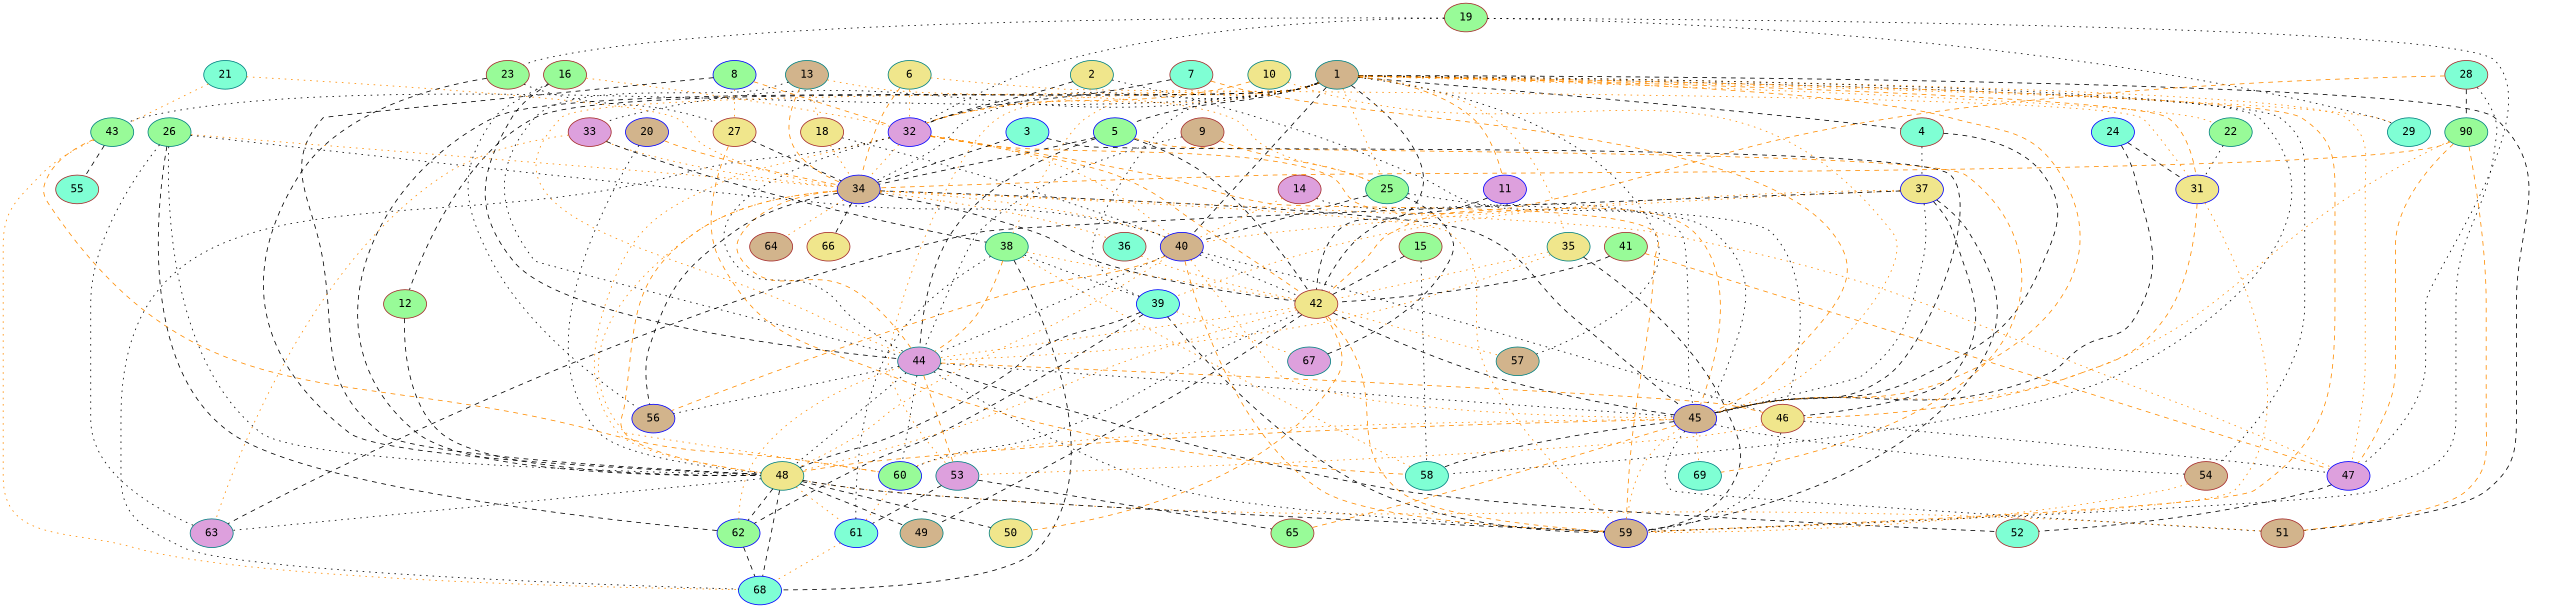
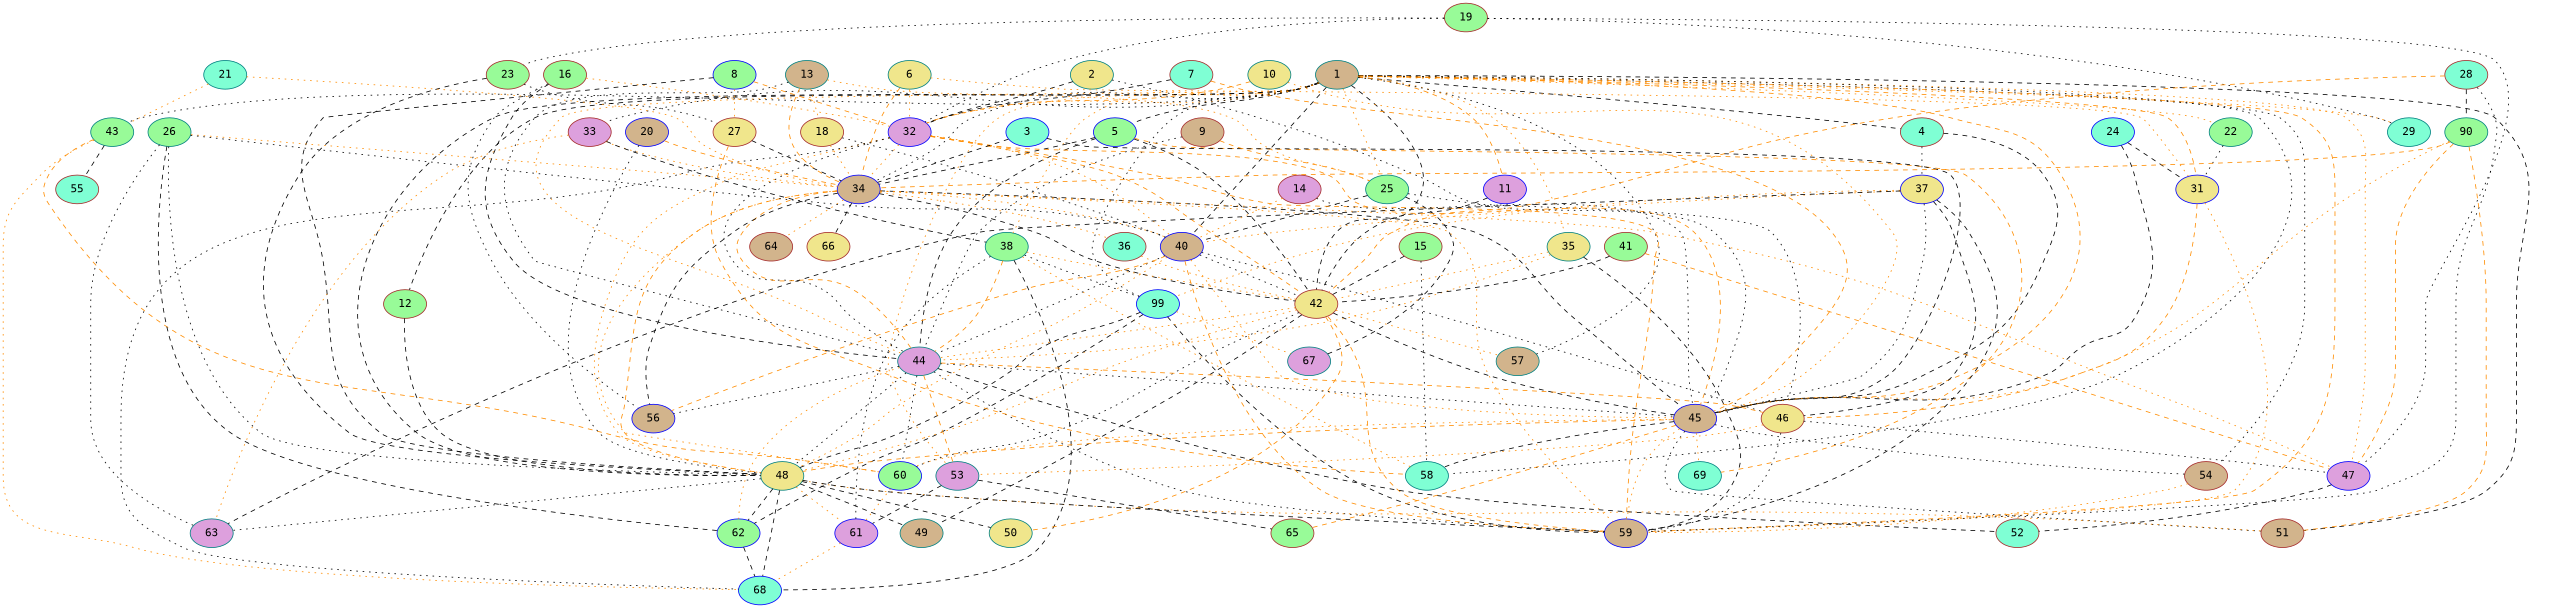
(1158, 304) -> (1158, 304)
(856, 533) -> (856, 533)
